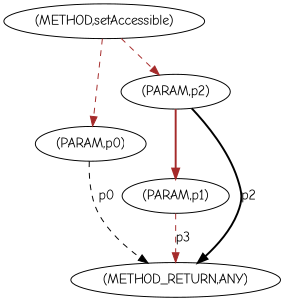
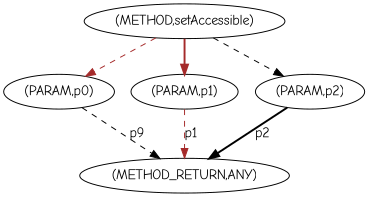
(137, 53) -> (244, 55)
(176, 139) -> (185, 52)
(106, 196) -> (137, 134)
(183, 238) -> (191, 134)
